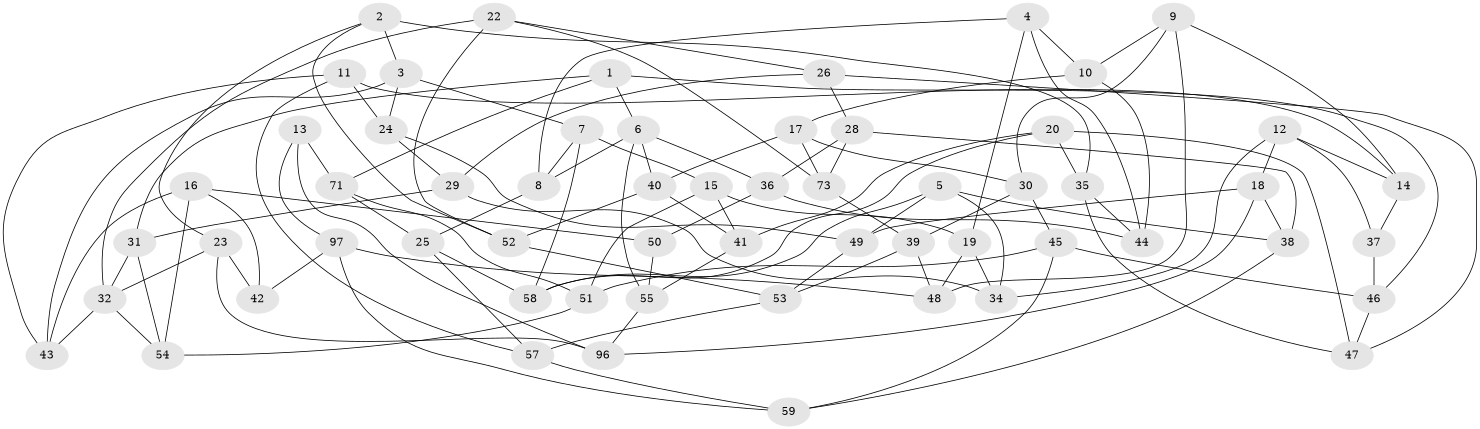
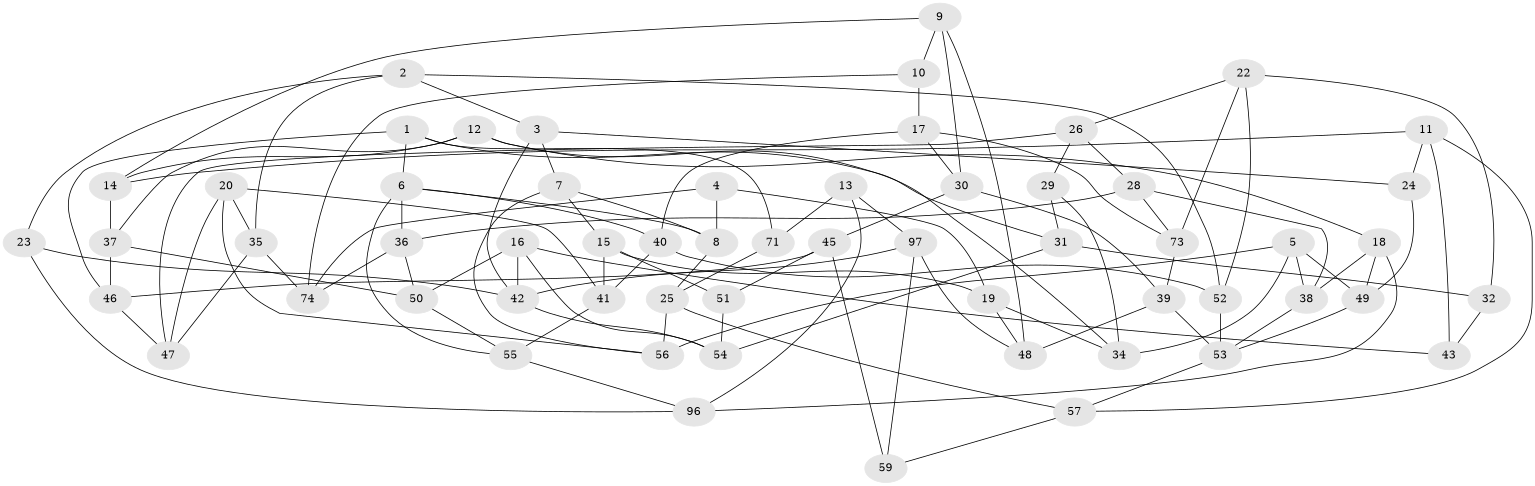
(1057, 45) -> none
(155, 137) -> (497, 206)
(420, 158) -> none
(464, 240) -> none
(1142, 243) -> (308, 299)
none -> (224, 264)
(163, 271) -> none
(530, 299) -> (663, 356)
(134, 327) -> (620, 327)
(1050, 355) -> (1263, 327)
